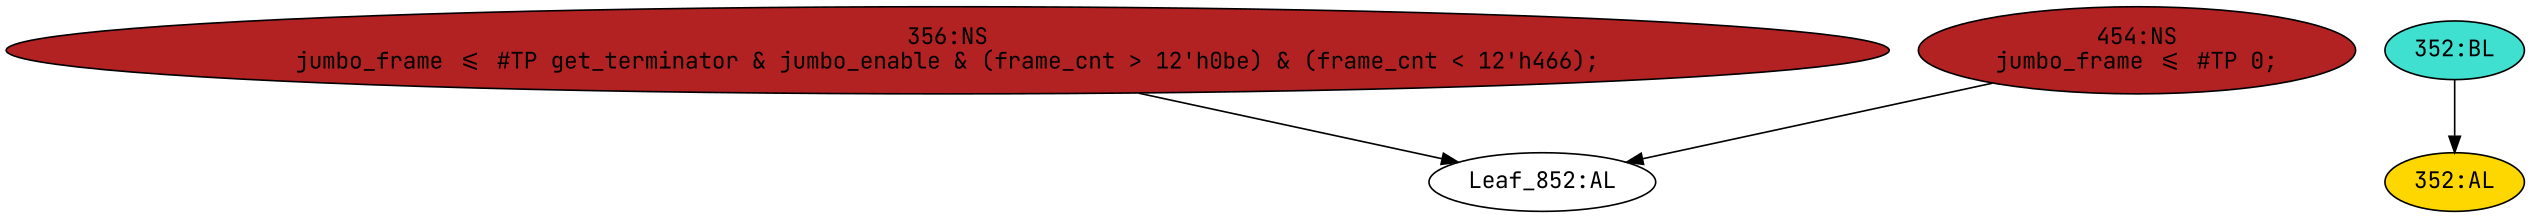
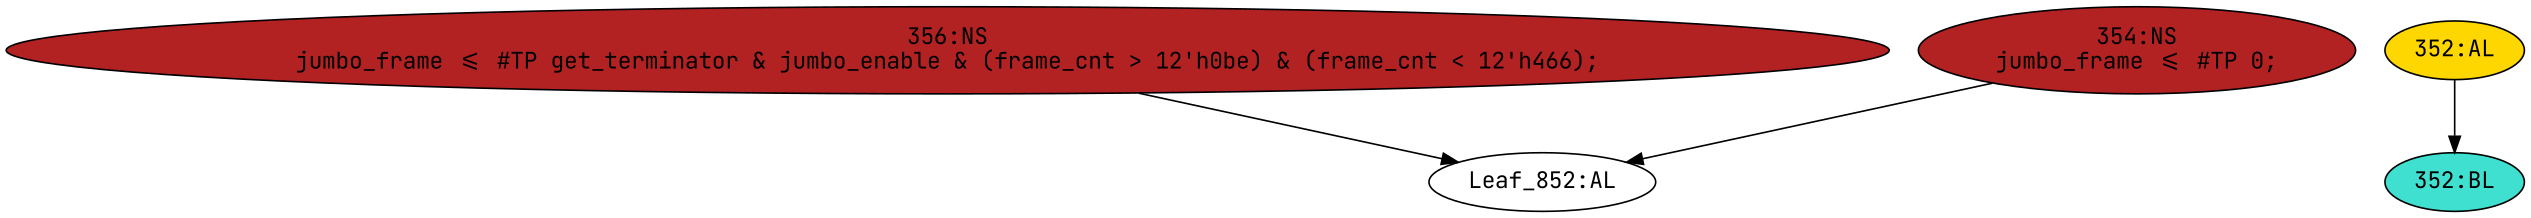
(2137, 50) -> (2137, 50)
(2455, 108) -> (2455, 108)
